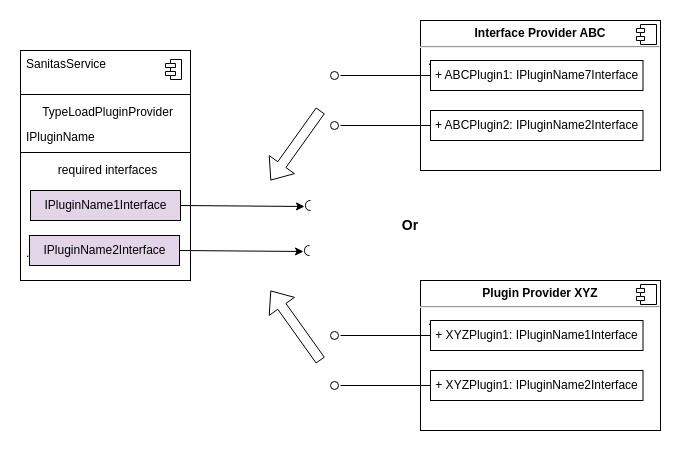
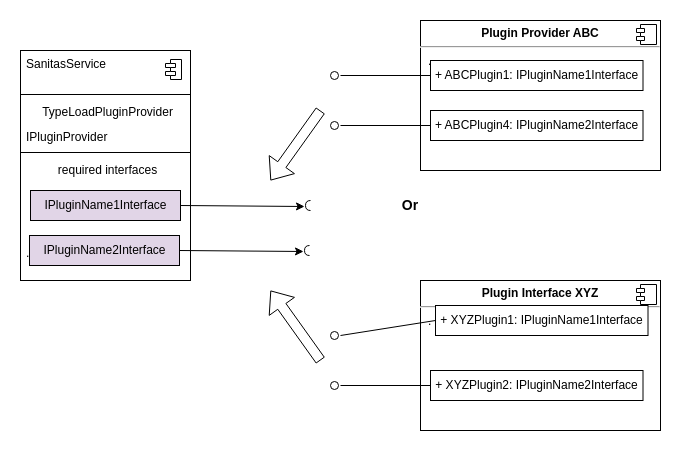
(490, 21) -> (477, 21)
(537, 76) -> (537, 76)
(537, 126) -> (537, 126)
(60, 138) -> (72, 138)
(411, 226) -> (411, 206)
(477, 281) -> (481, 281)
(537, 336) -> (542, 321)
(537, 386) -> (537, 386)
